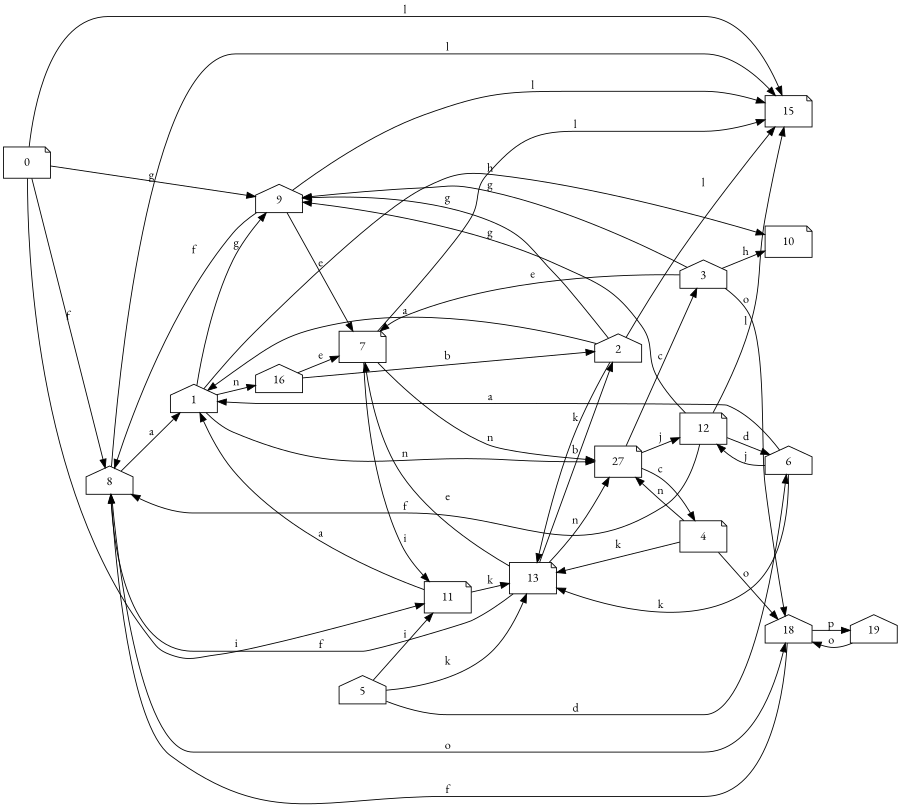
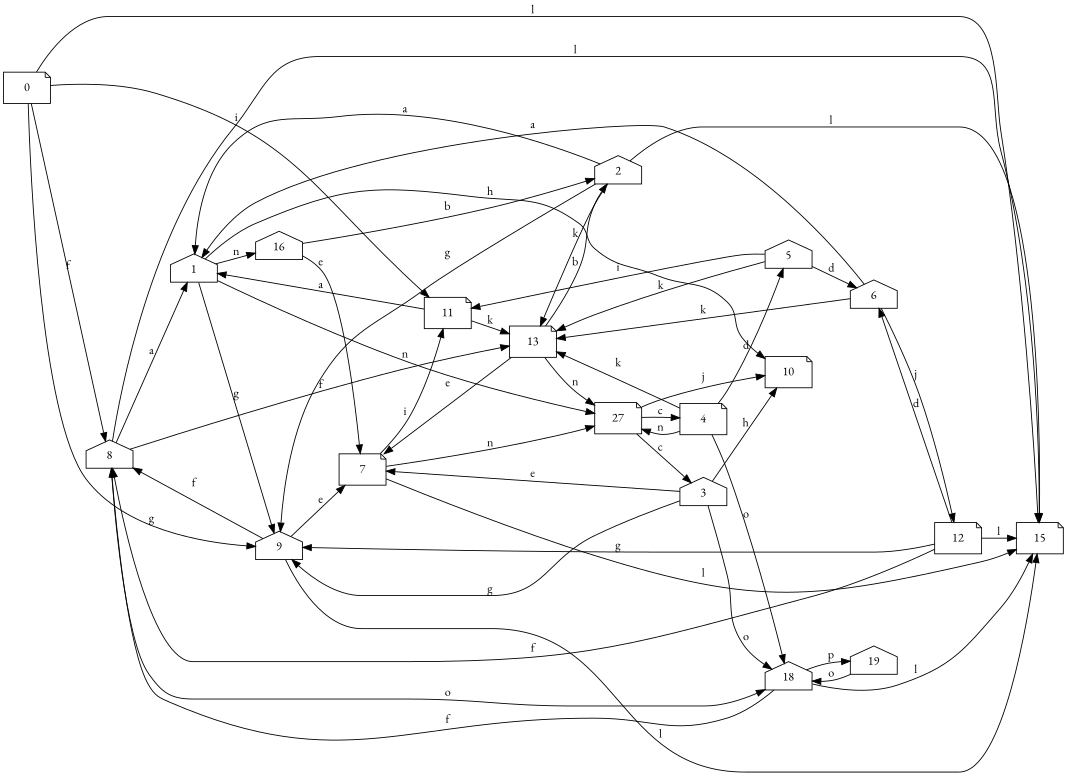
none -> (754, 339)
(657, 447) -> (698, 389)
(267, 651) -> (305, 396)
none -> (943, 665)
